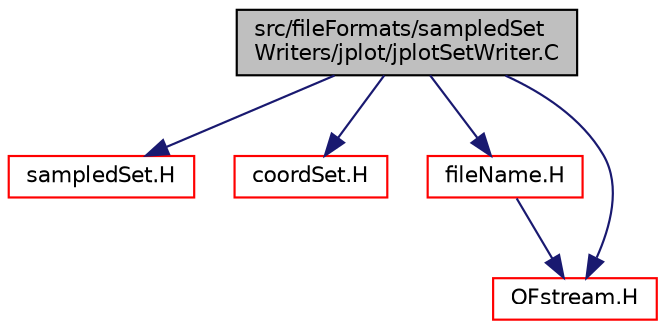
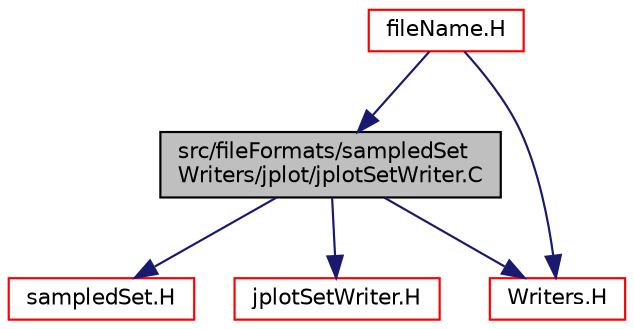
(454, 107) -> (401, 83)
(311, 177) -> (337, 299)
(575, 299) -> (557, 299)
